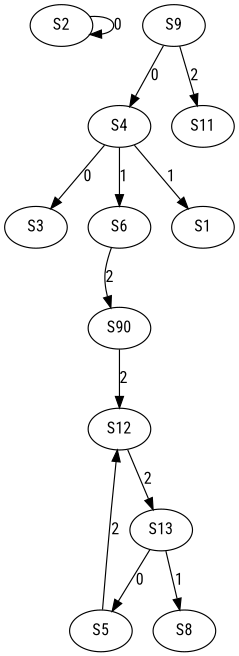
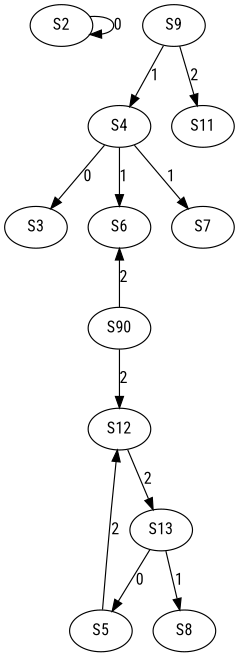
(155, 76) -> (155, 76)
(203, 227) -> (203, 227)
(105, 272) -> (119, 284)
